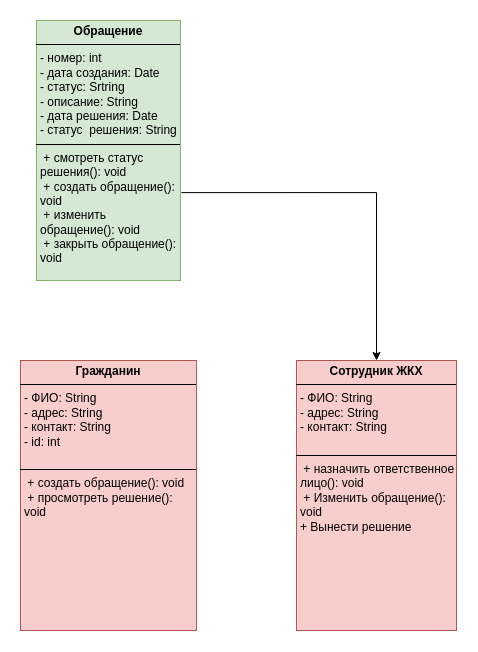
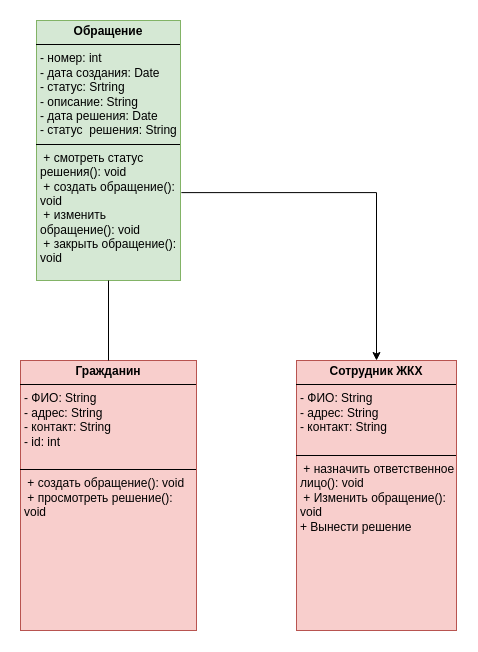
none -> (109, 321)
